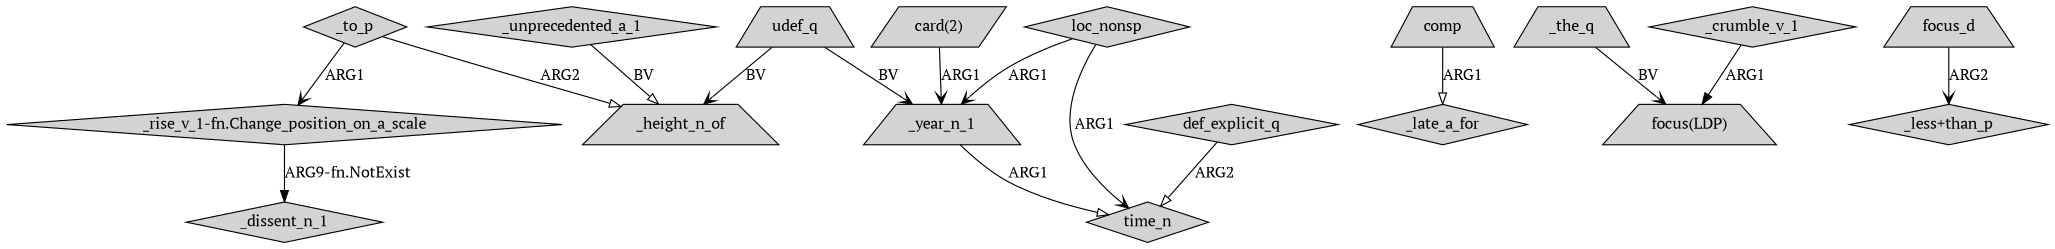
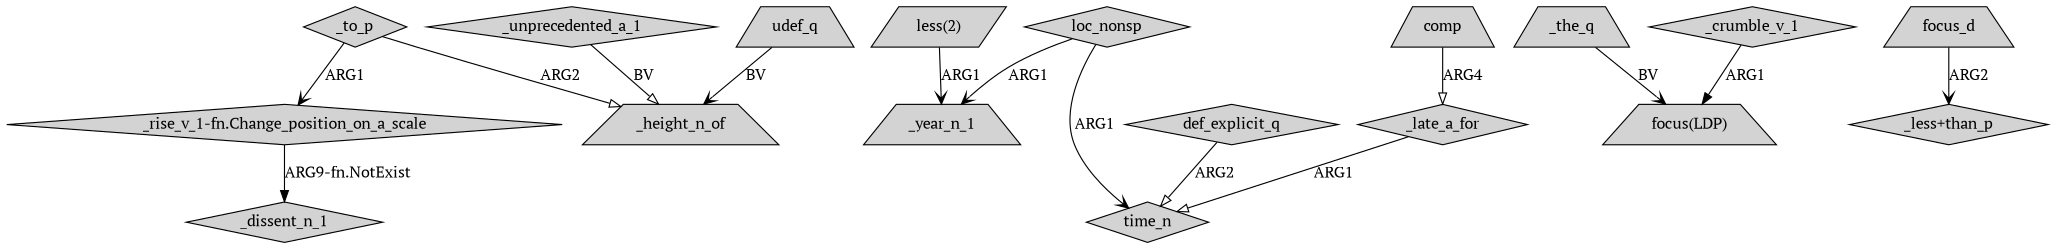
(939, 27) -> (939, 27)
(864, 73) -> none
(1463, 76) -> (1463, 76)
(1023, 189) -> (1298, 172)
